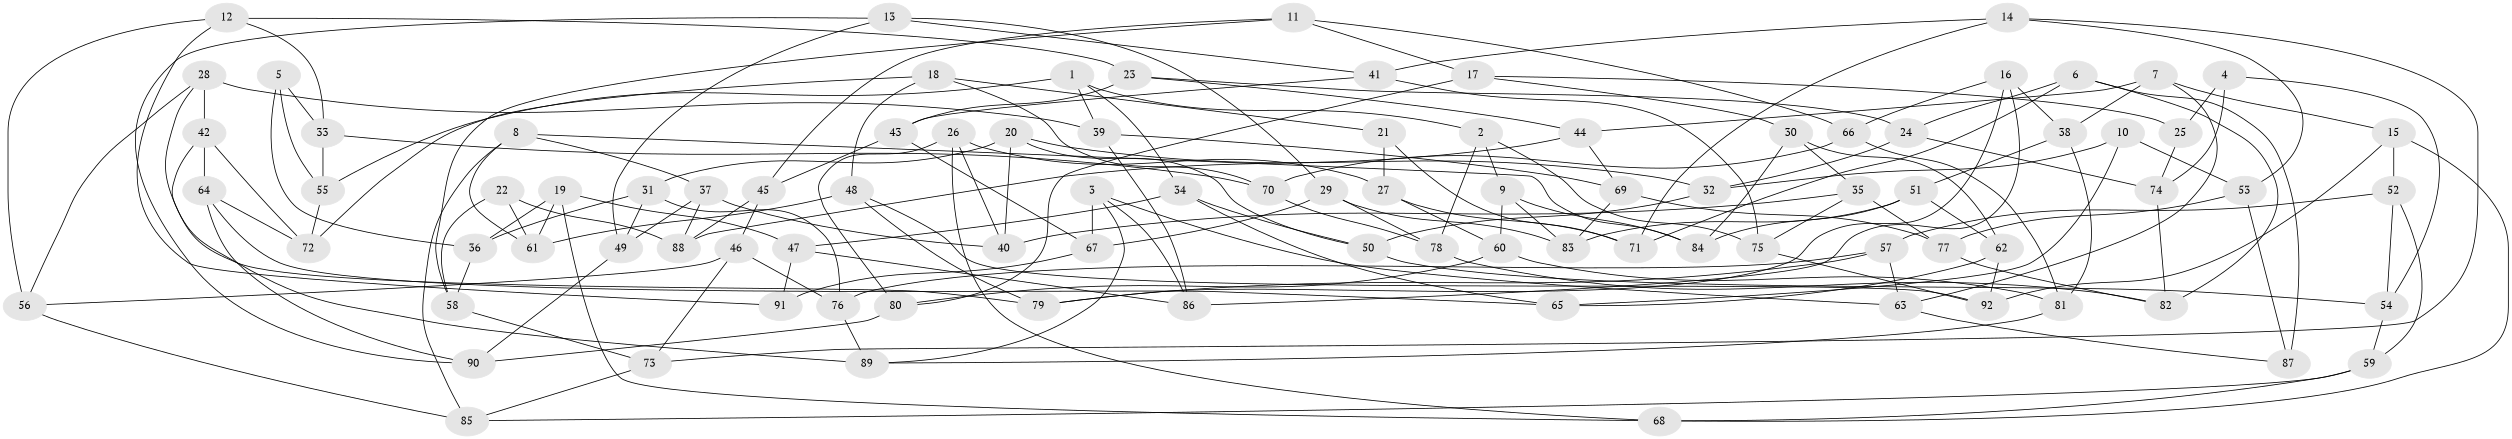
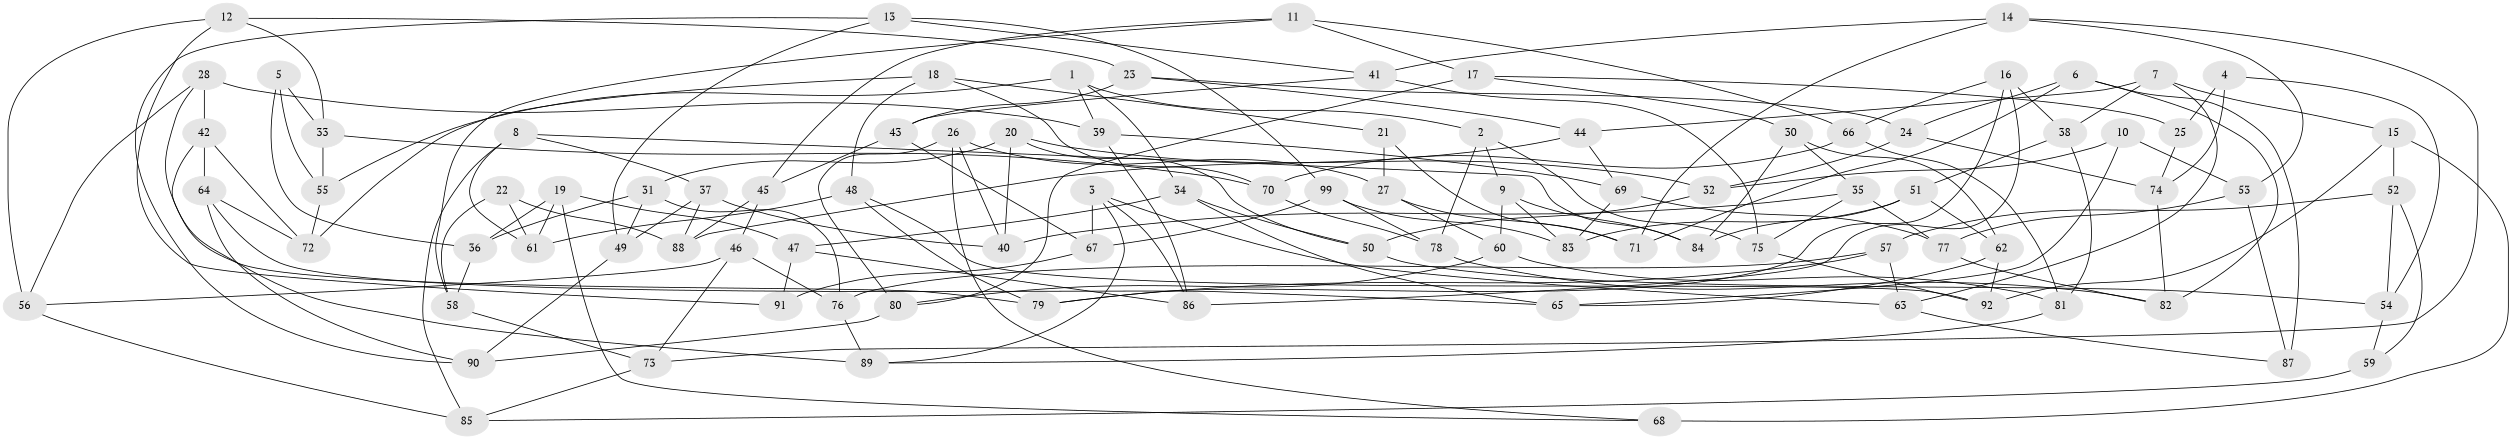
(1326, 191) -> (1326, 191)
(2017, 410) -> none
